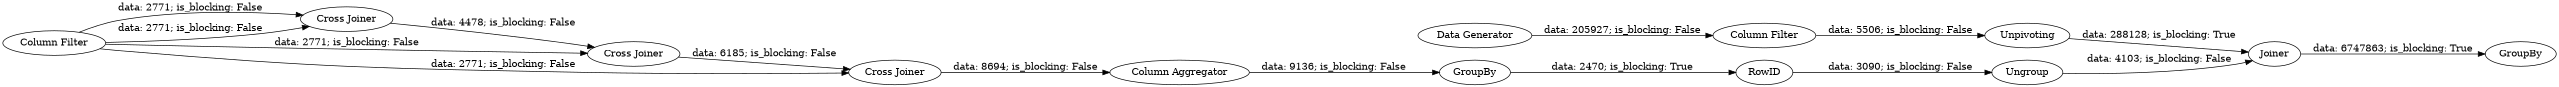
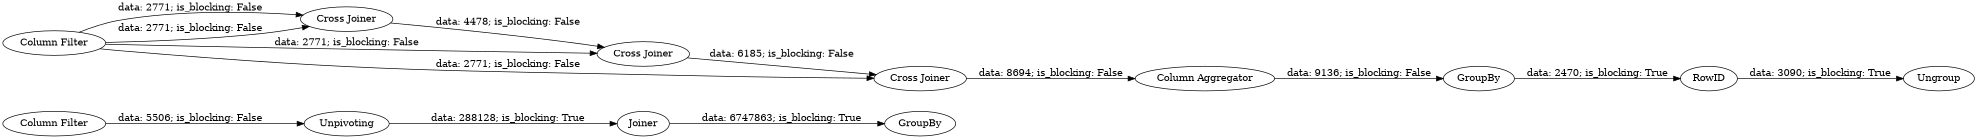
(1475, 36) -> none
(1900, 67) -> (1820, 73)
(2154, 72) -> none
